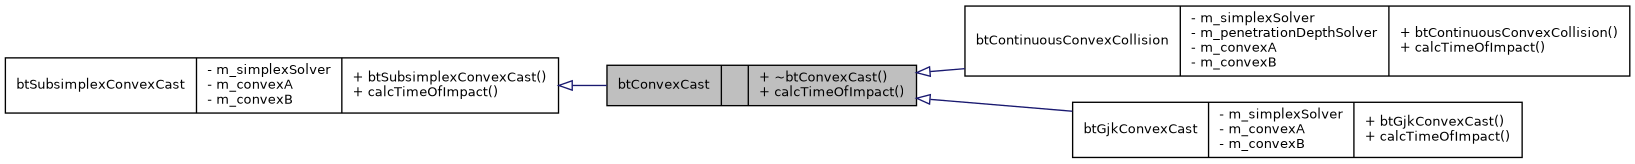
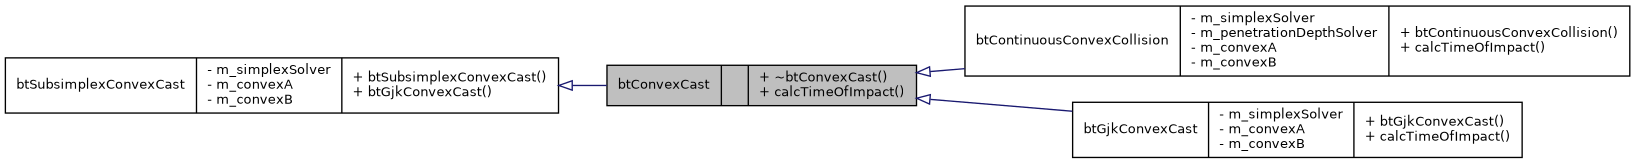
(426, 92) -> (423, 92)
